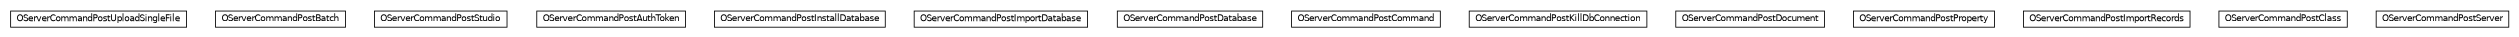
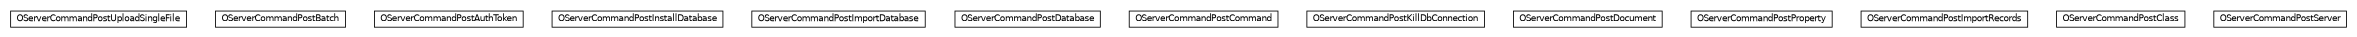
(441, 19) -> none
